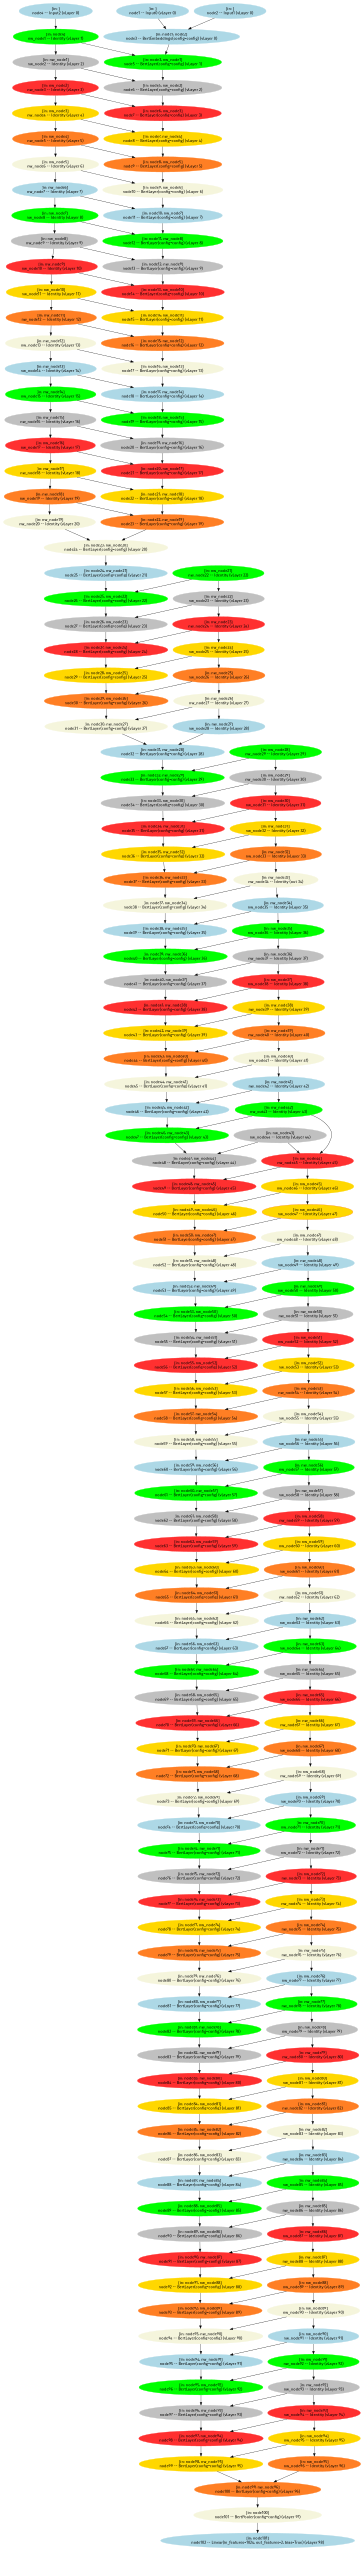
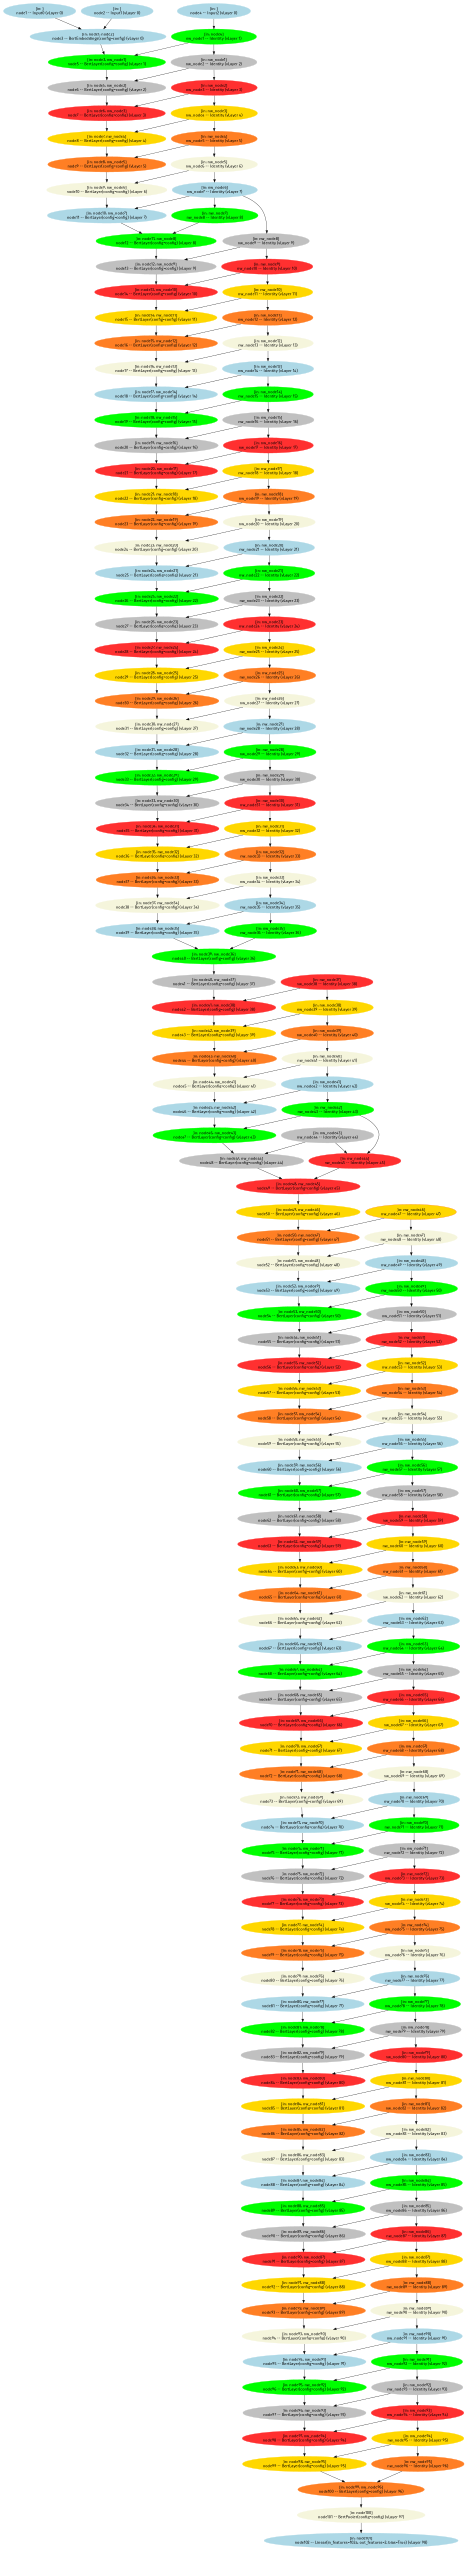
(55, 227) -> (261, 209)
none -> (269, 548)
none -> (270, 738)
(276, 880) -> (270, 880)
(278, 956) -> none
(279, 1110) -> (328, 1110)
(307, 1186) -> none
